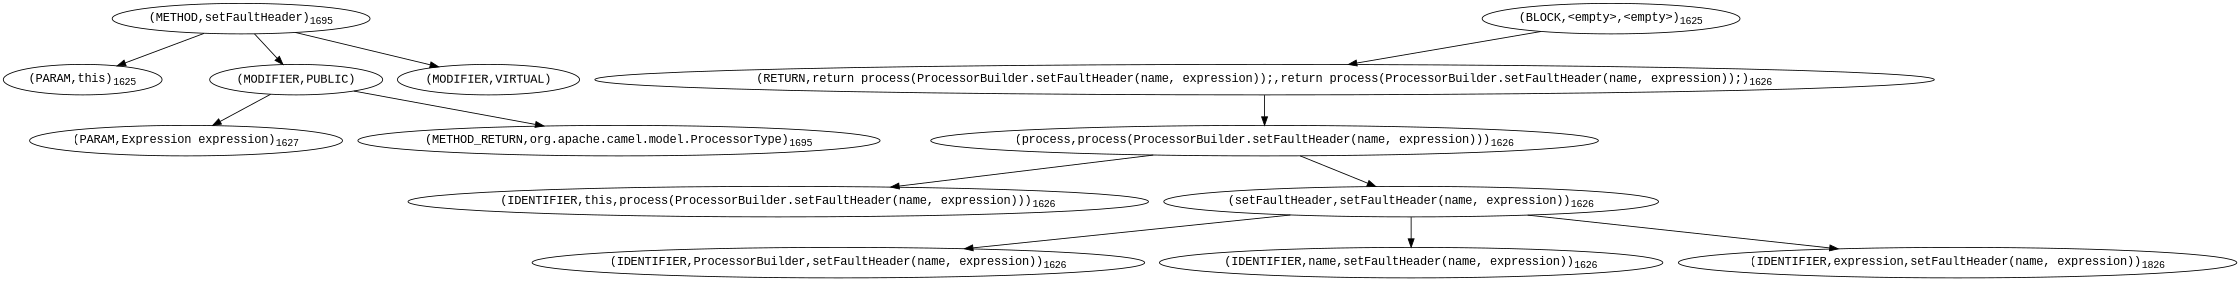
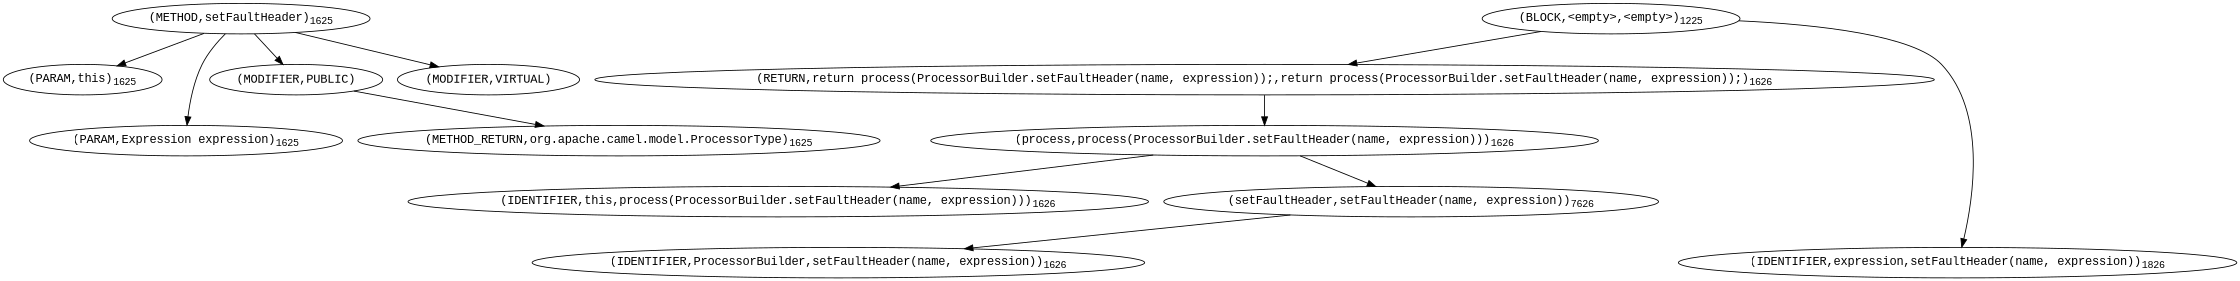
(322, 17) -> (322, 17)
(1692, 17) -> (1692, 17)
(245, 108) -> (199, 72)
(288, 139) -> (288, 139)
(801, 139) -> (801, 139)
(1583, 200) -> (1583, 200)
(1679, 232) -> (1931, 56)
(1411, 263) -> none
